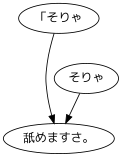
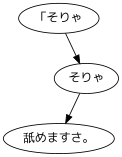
(46, 74) -> (71, 45)
